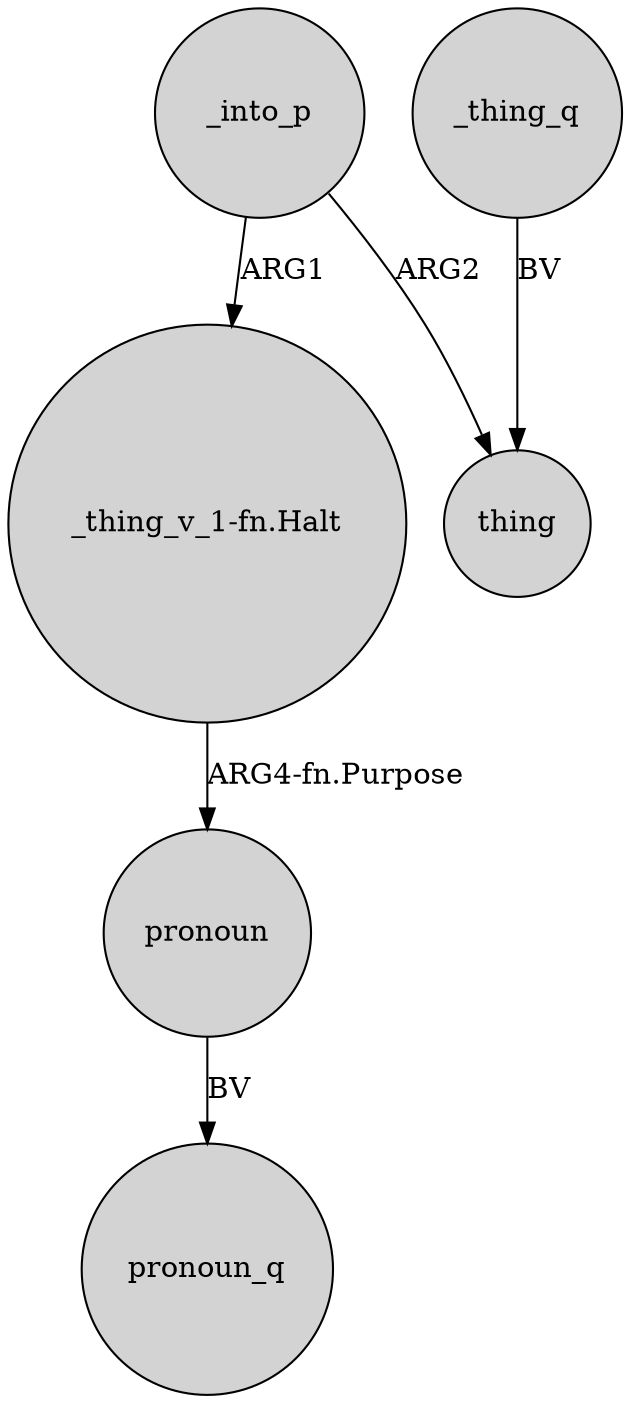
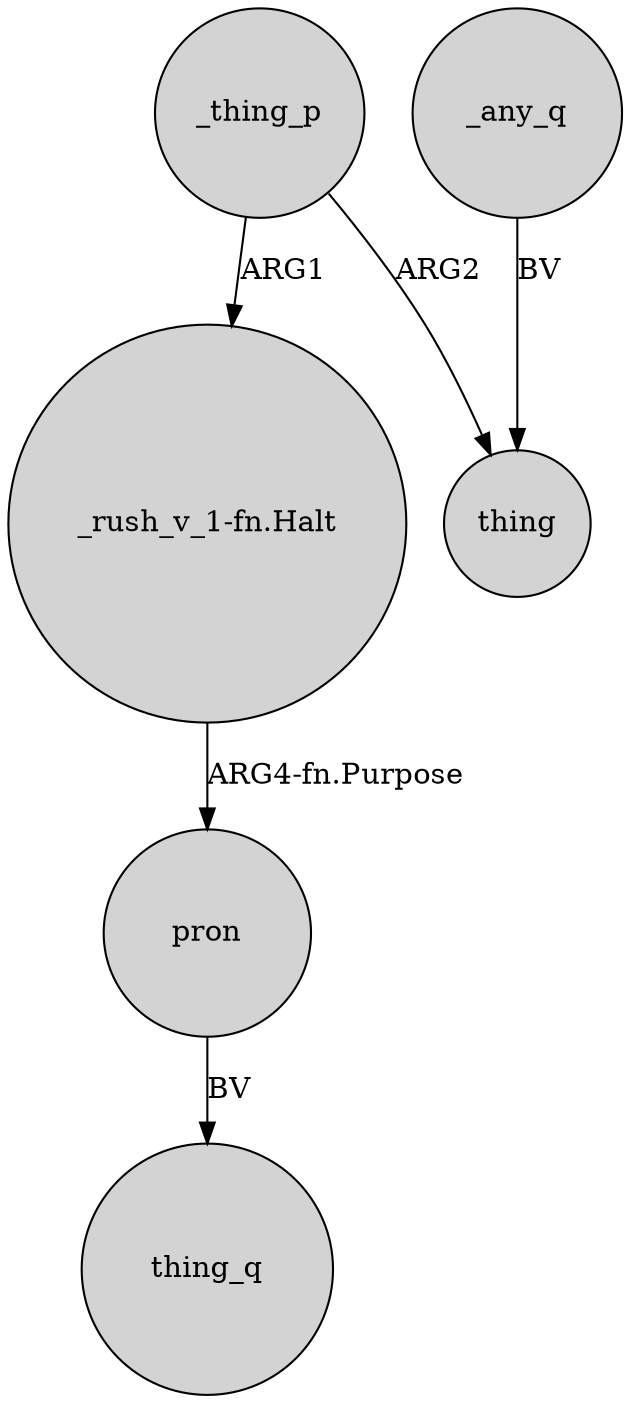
(260, 113) -> (260, 113)
(517, 113) -> (517, 113)
(207, 524) -> (207, 524)
(207, 933) -> (207, 933)
(207, 1269) -> (207, 1269)
